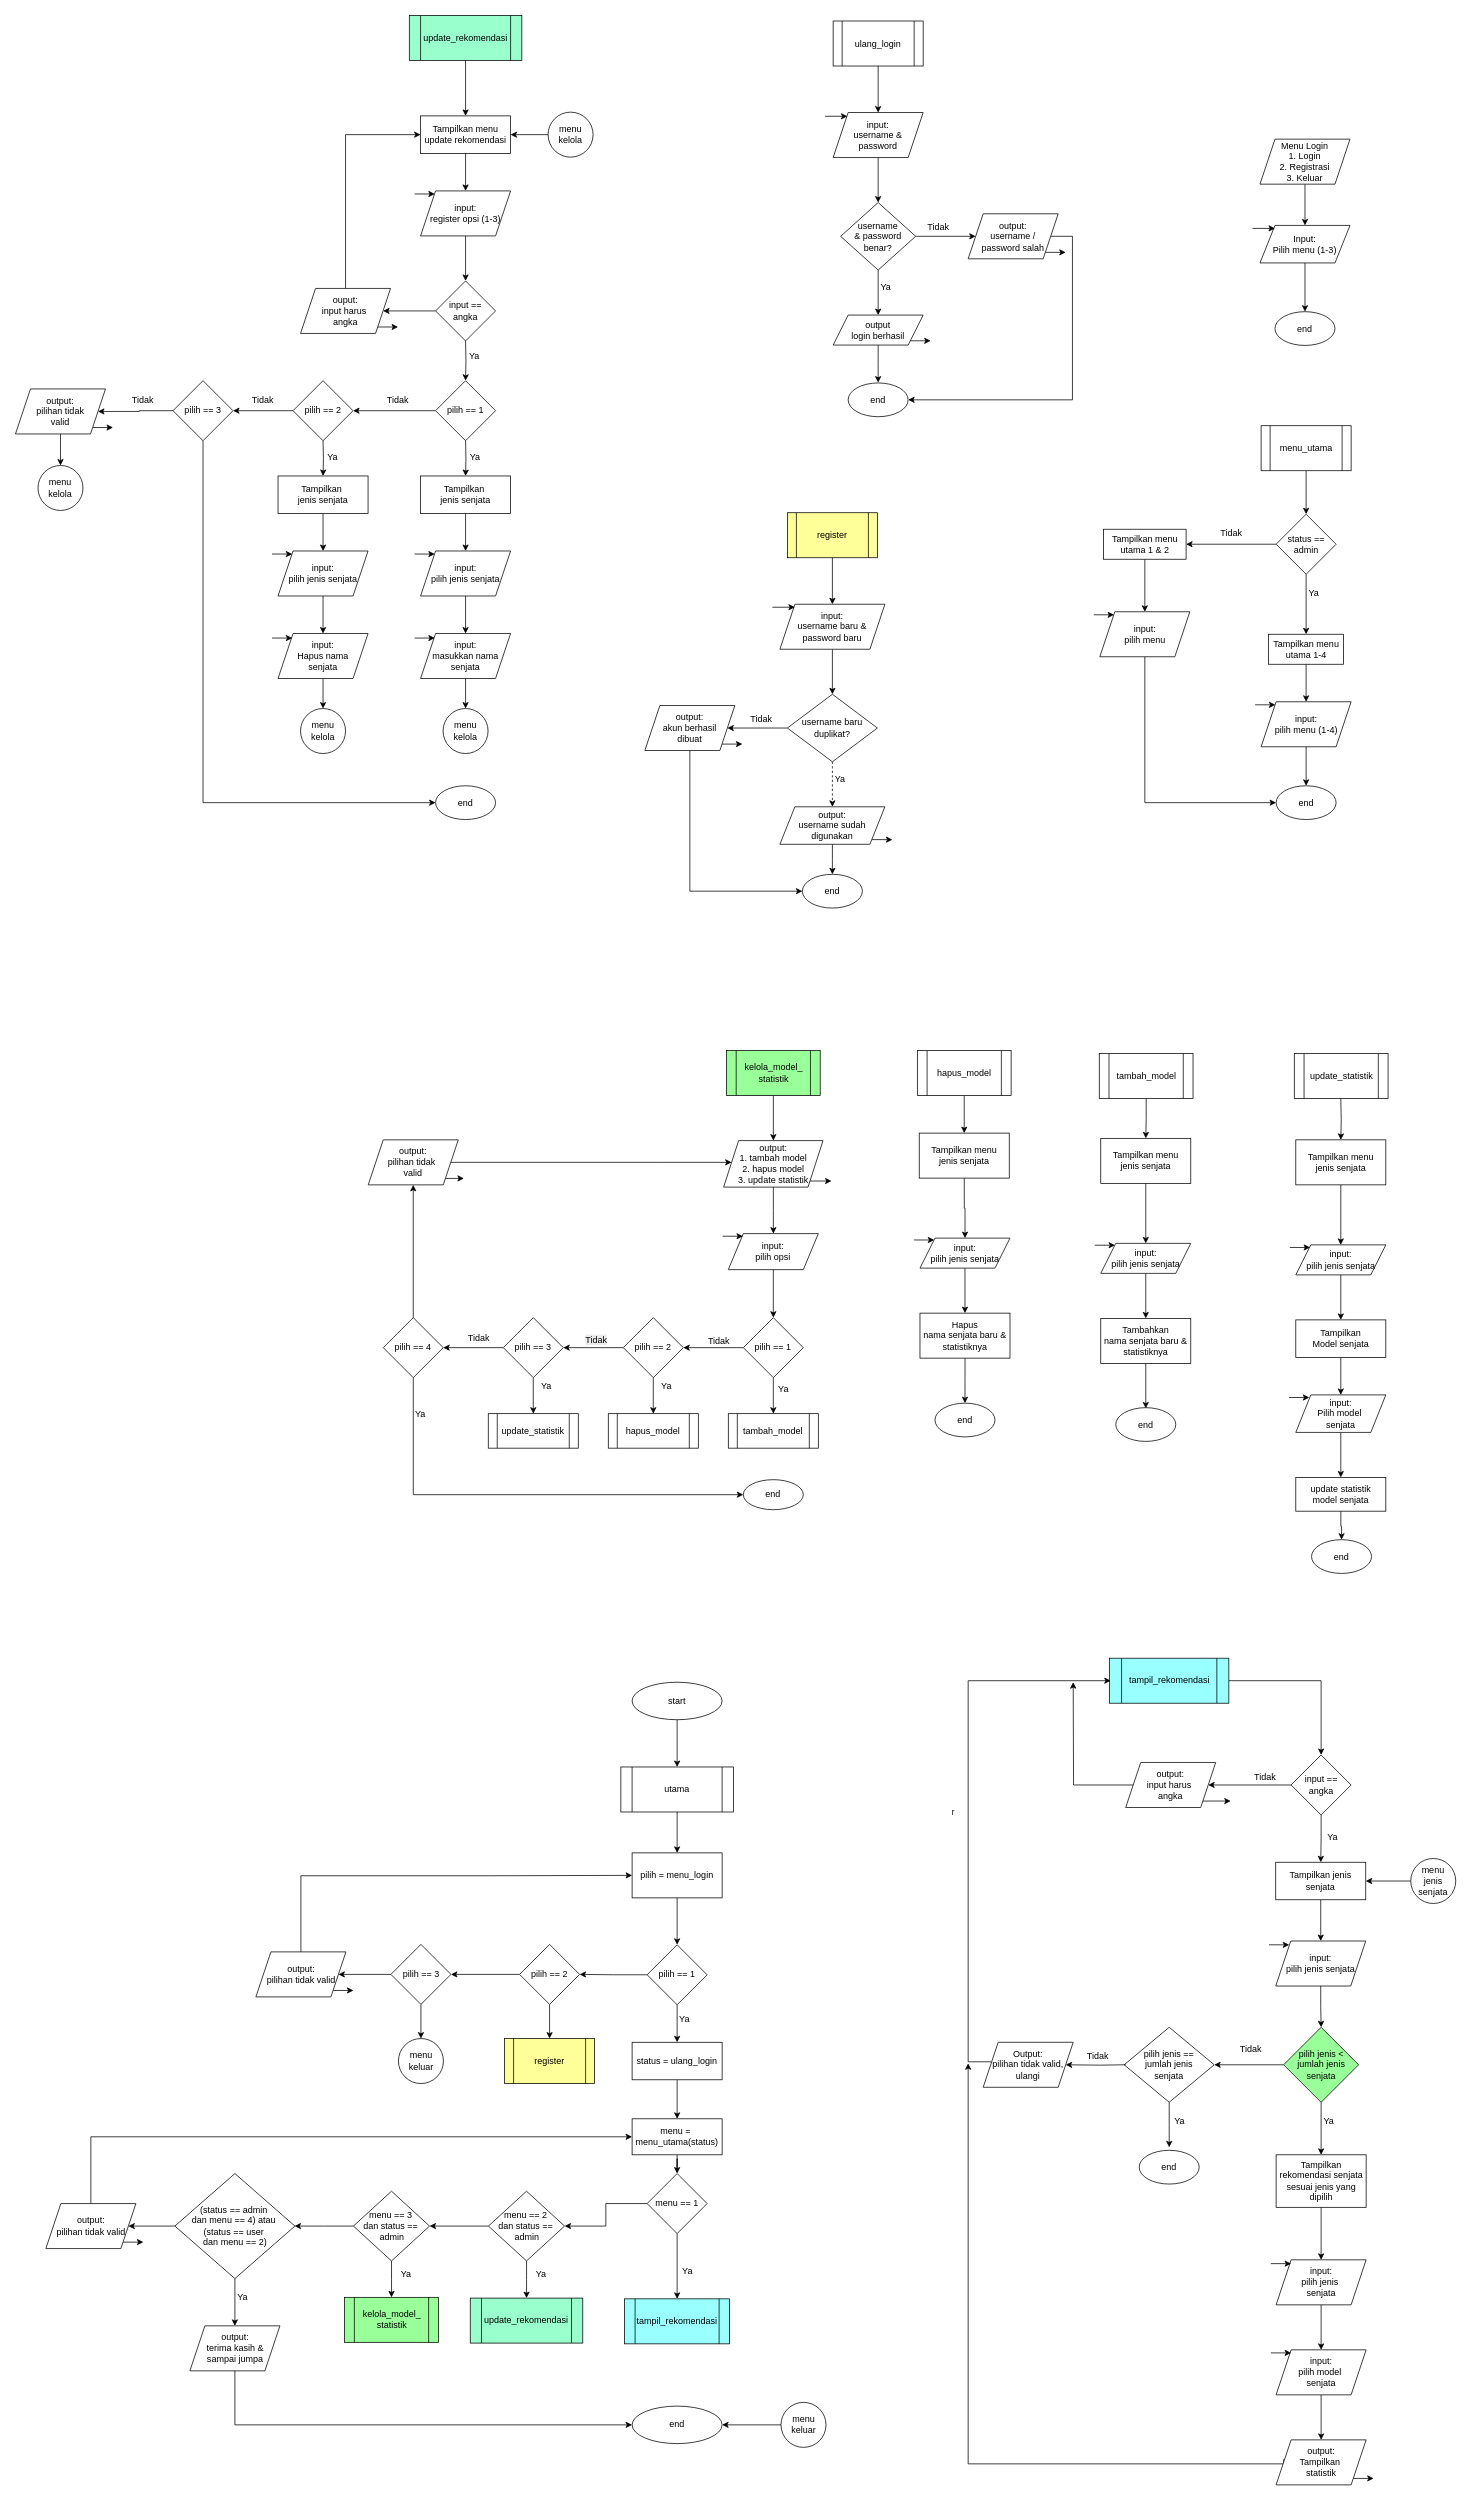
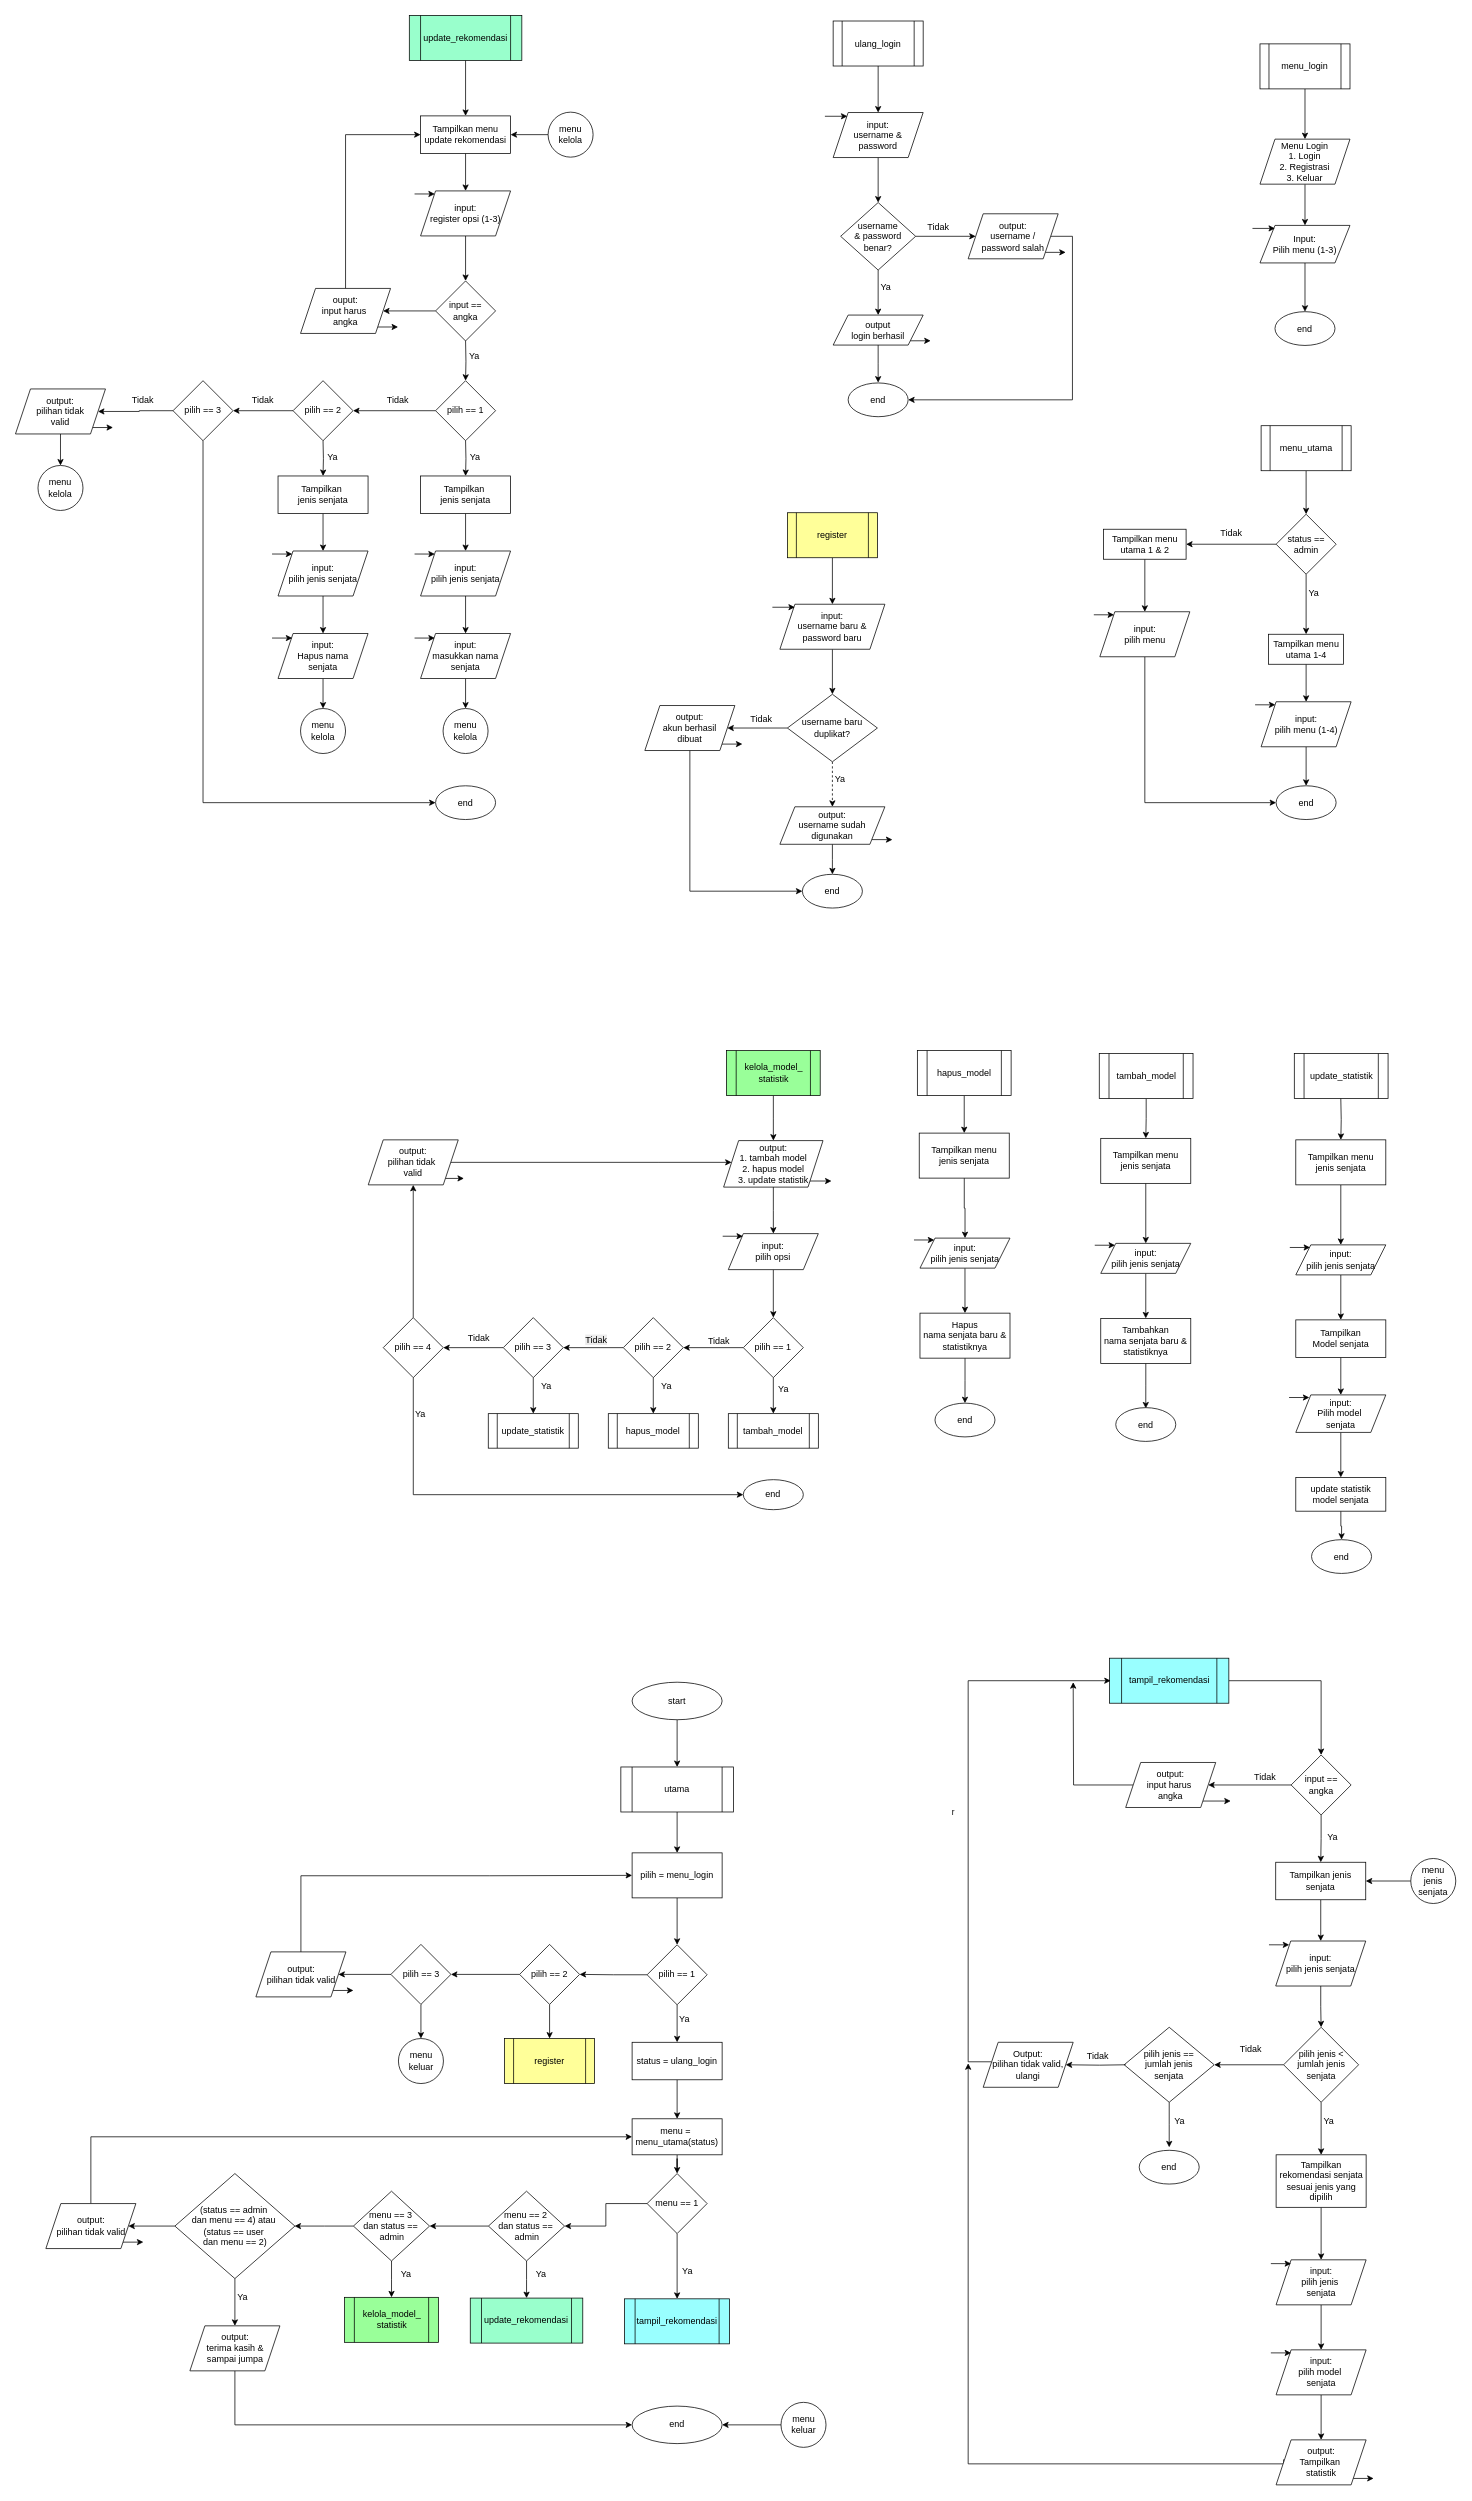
none -> (1305, 66)
none -> (1305, 132)
(1321, 2064) -> (1321, 2064)
